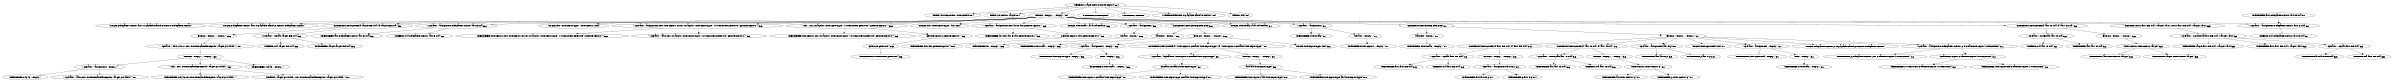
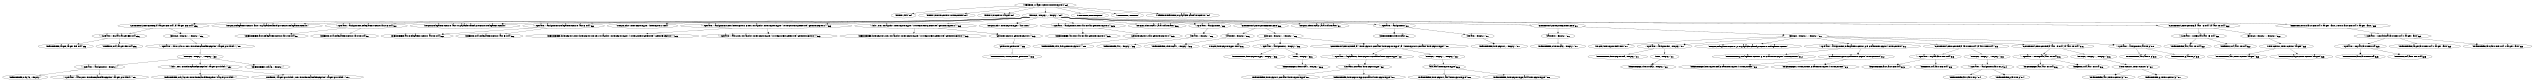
(2279, 20) -> (319, 31)
